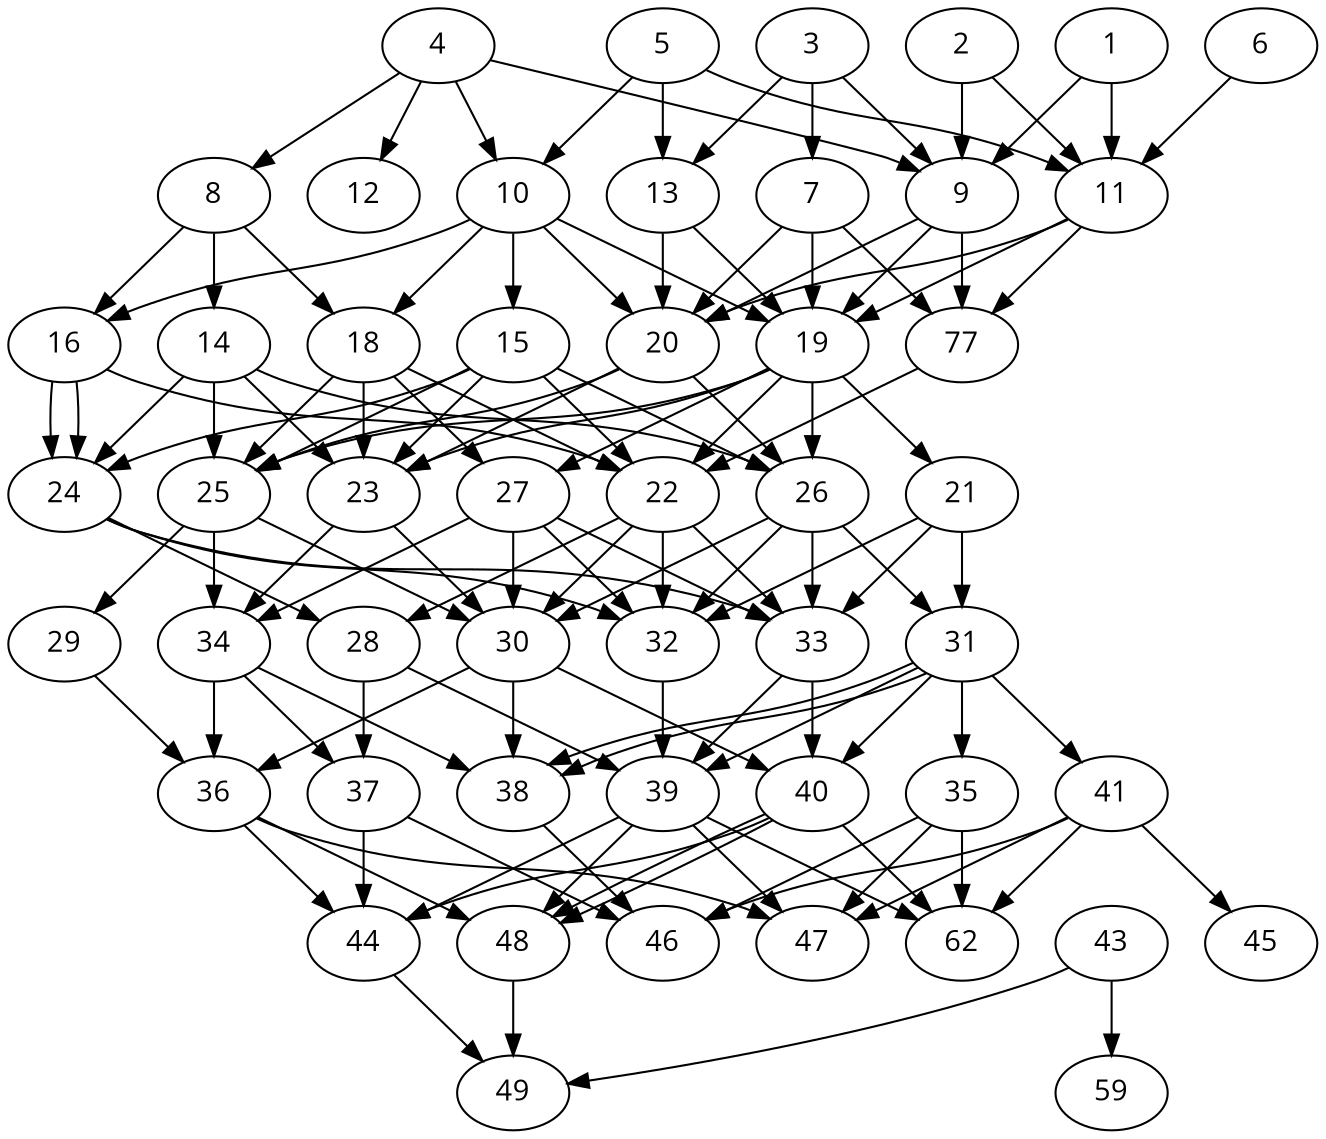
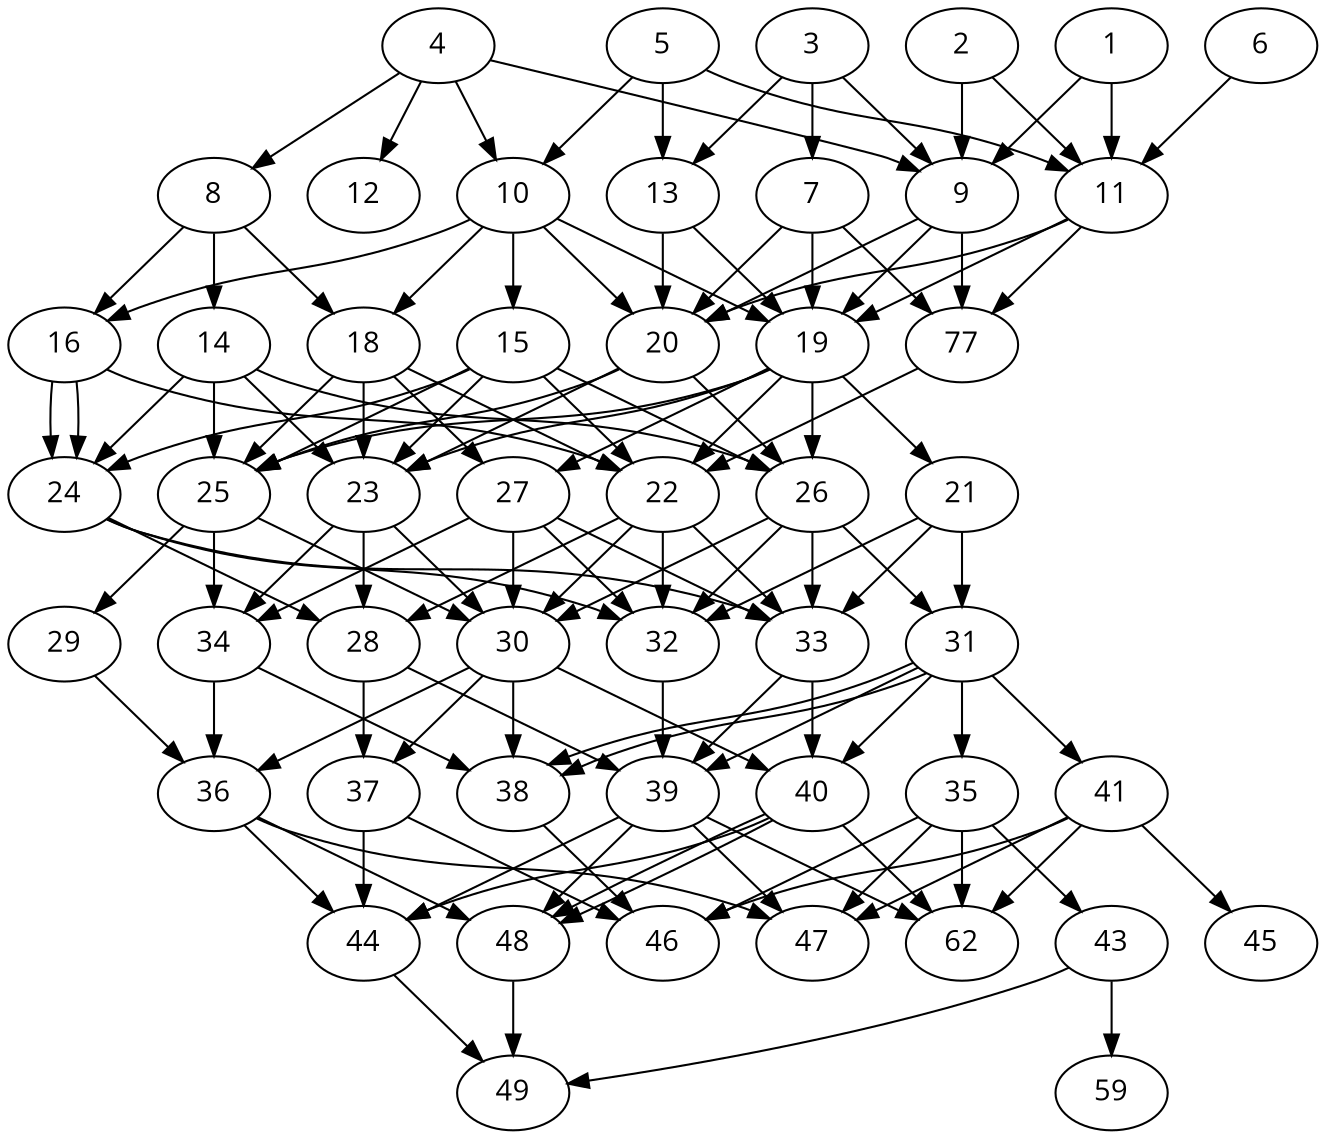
none -> (364, 555)
(281, 711) -> (446, 711)
none -> (1027, 859)
